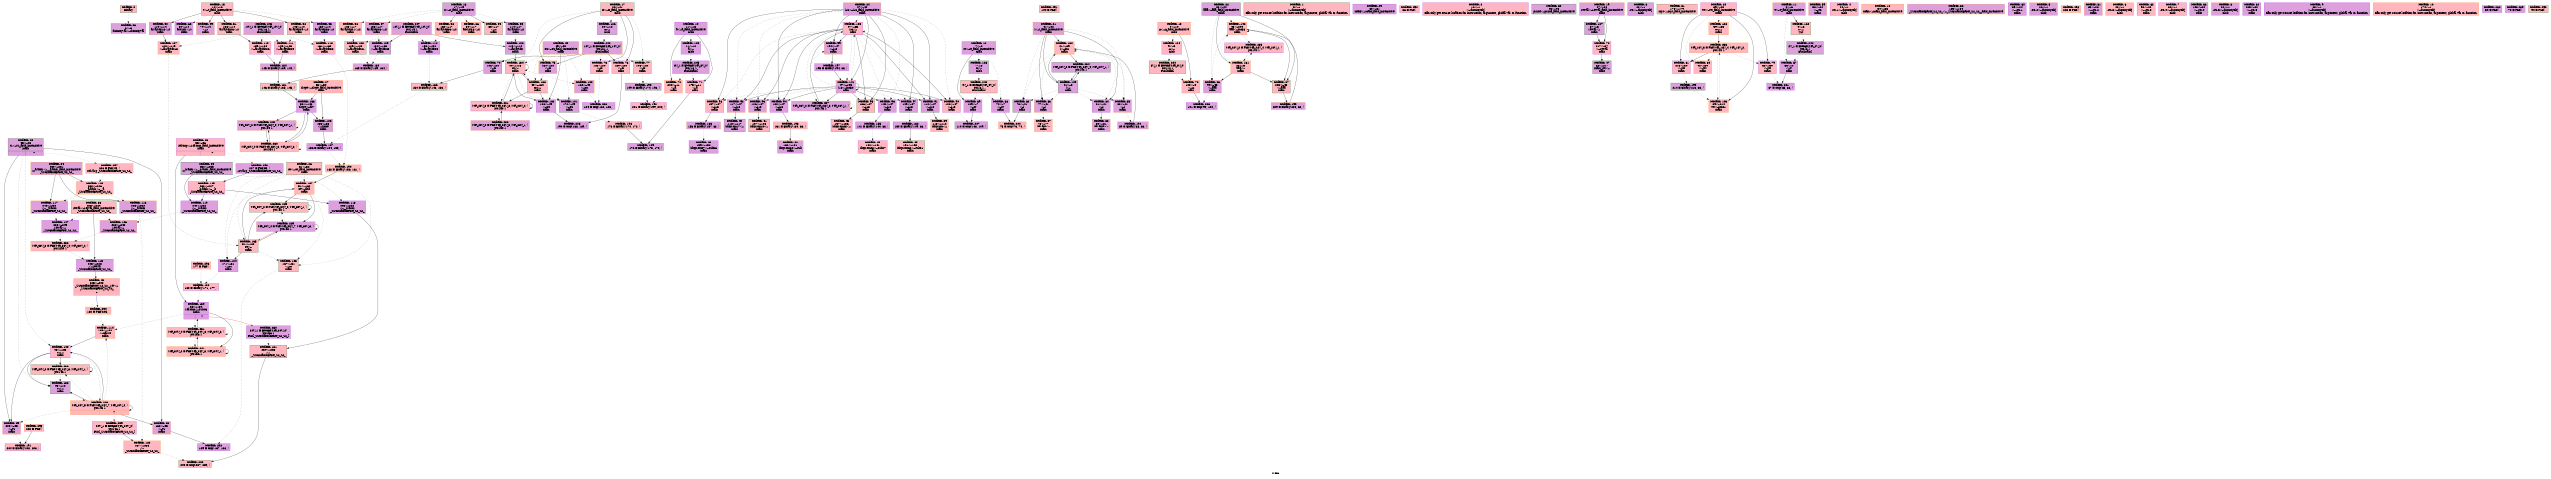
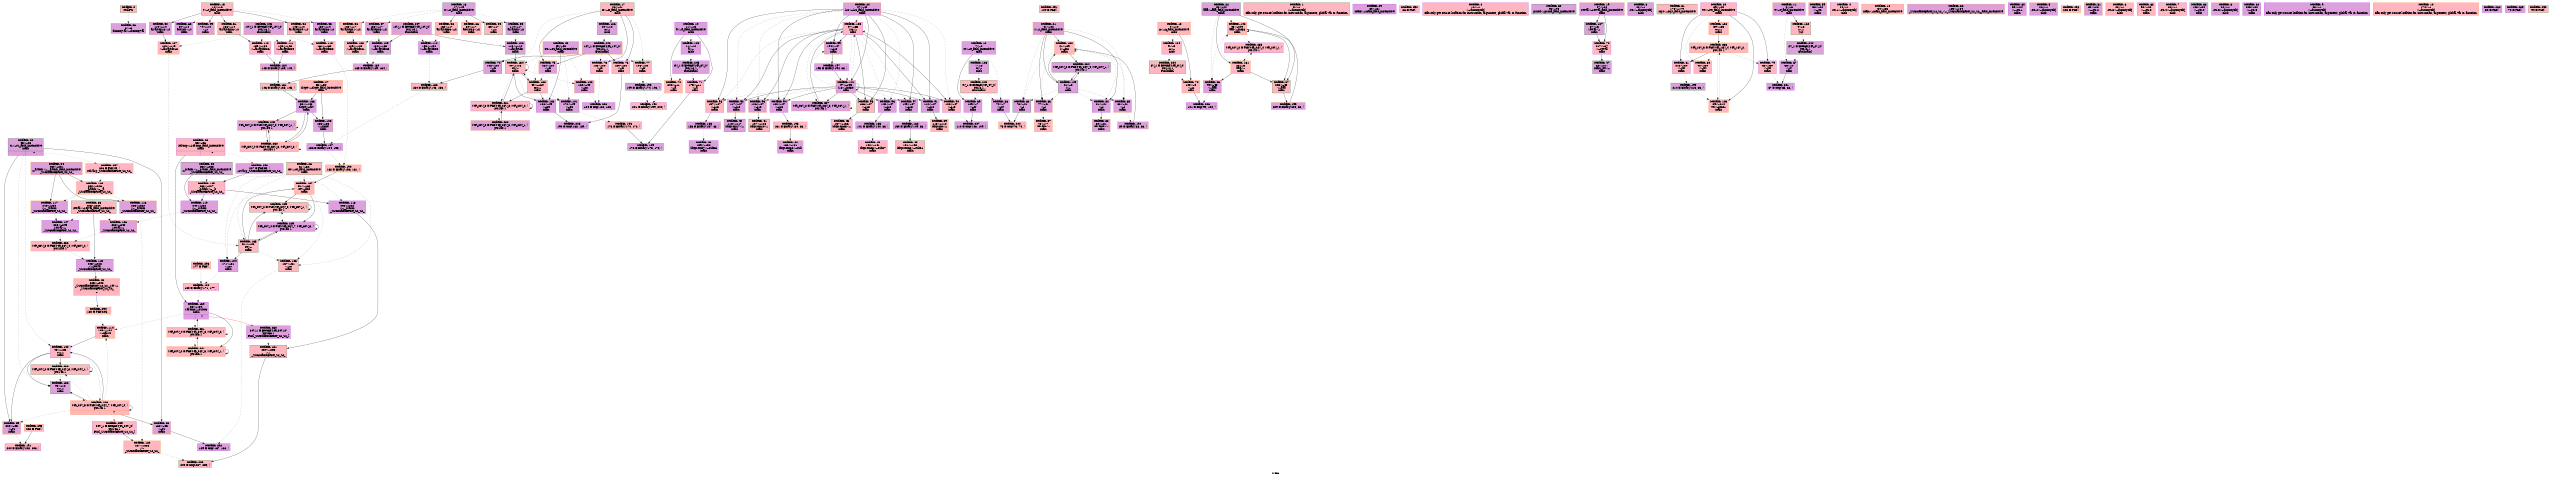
(128, 10) -> (128, 10)
(268, 235) -> (268, 235)
